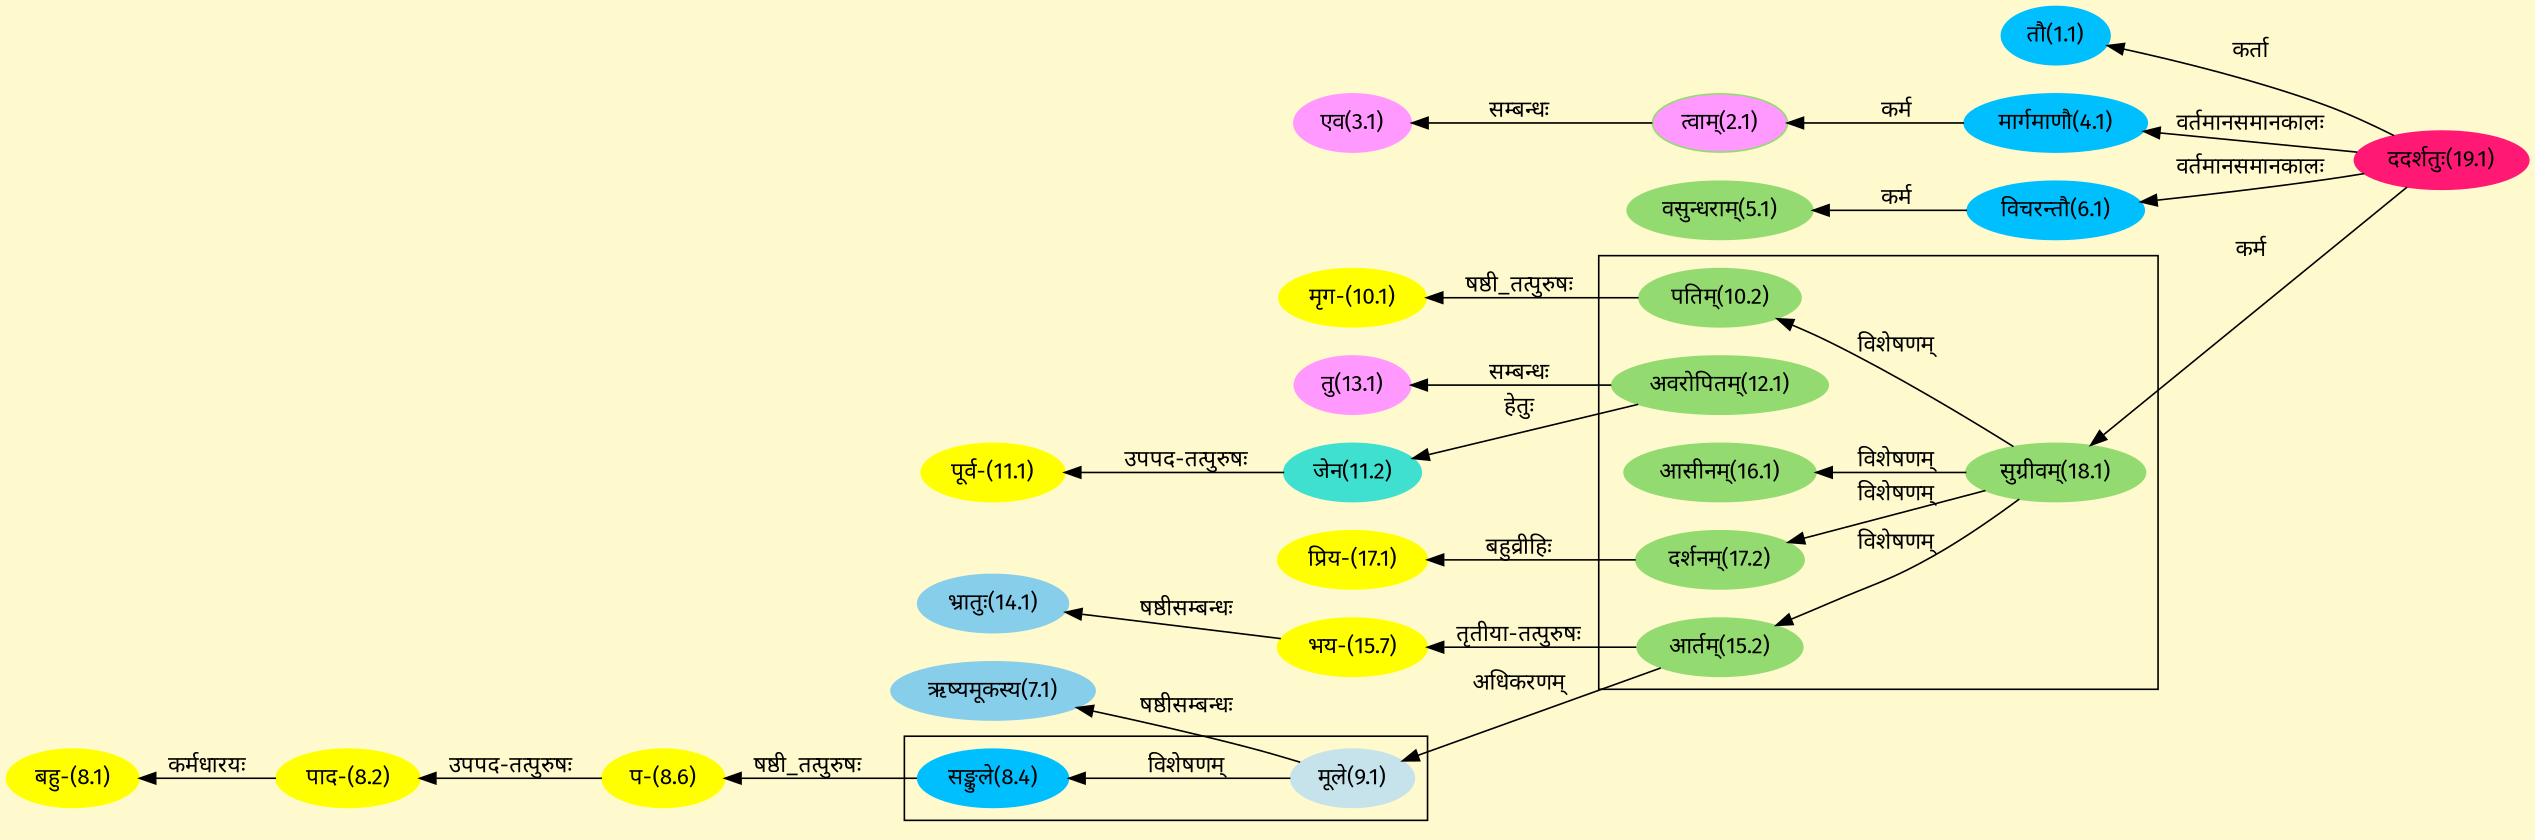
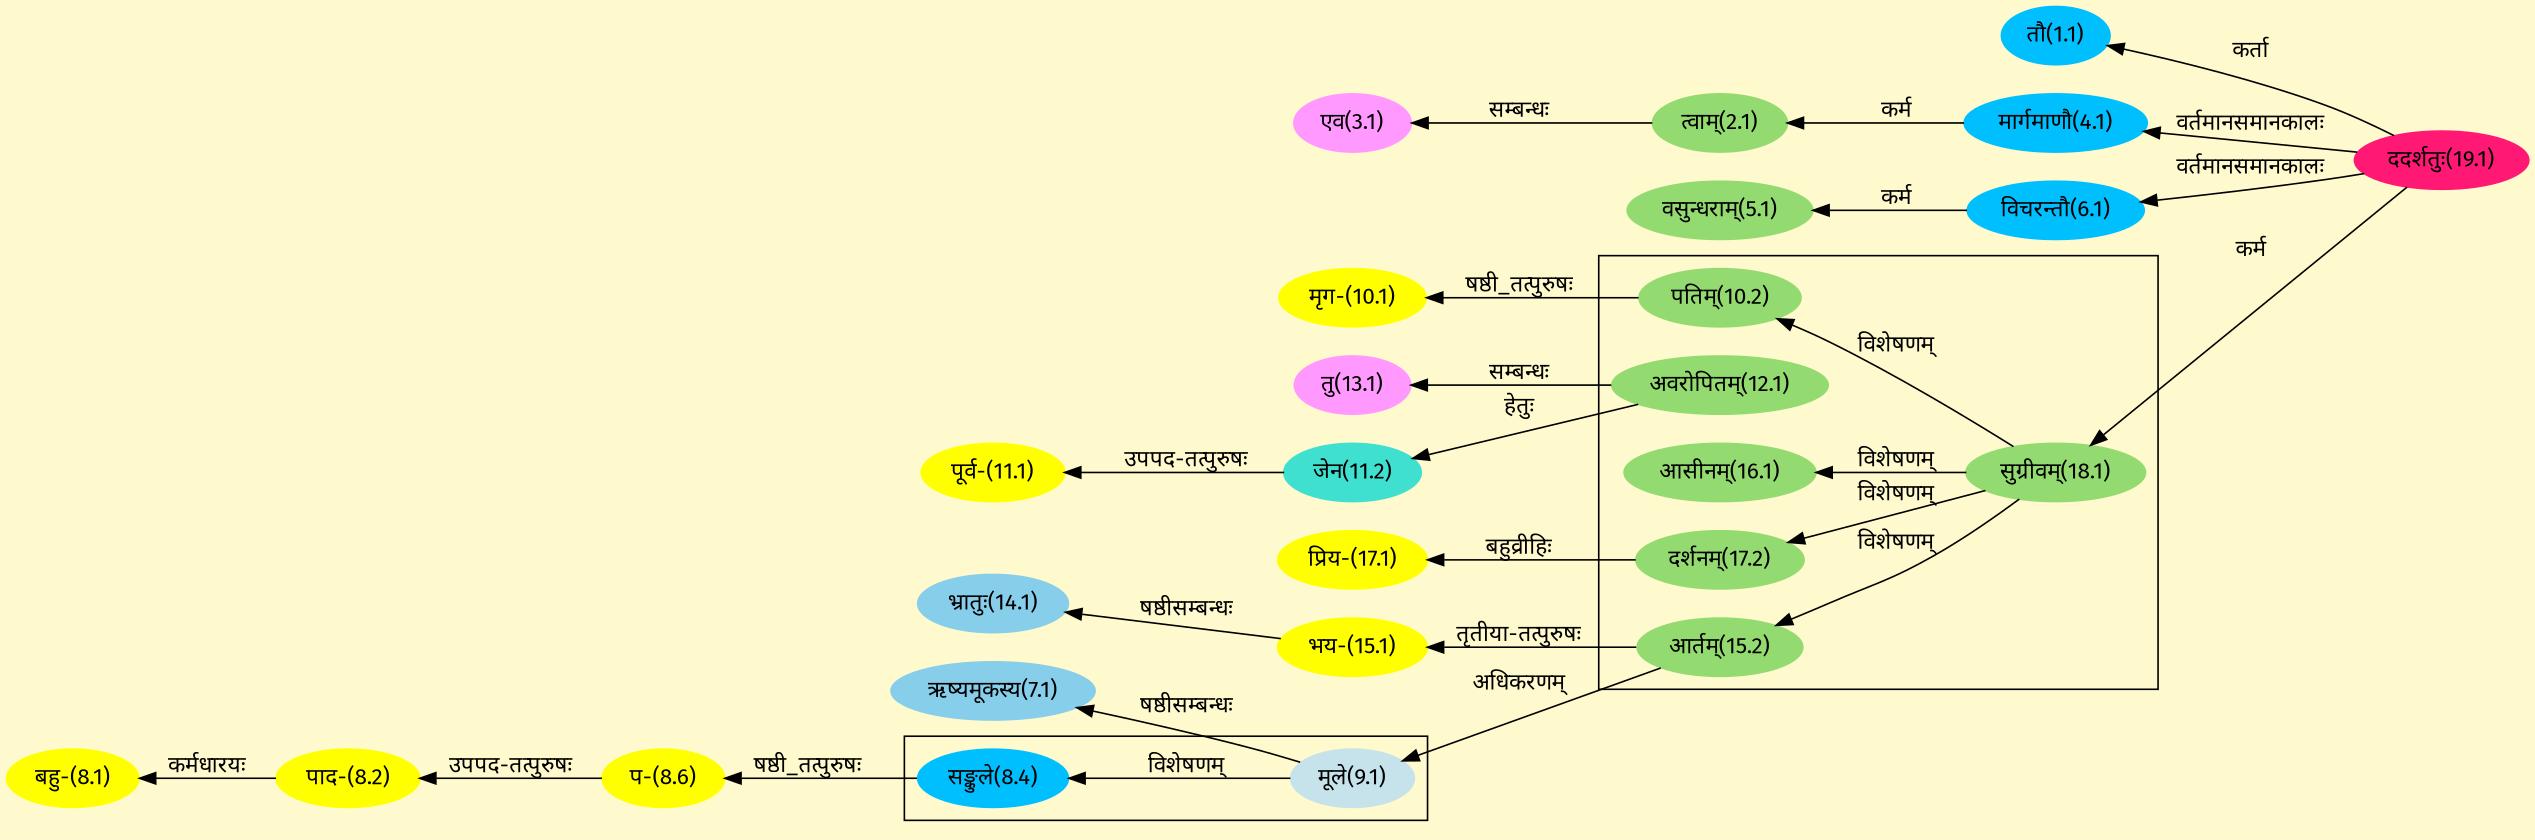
(1720, 123) -> (1720, 123)
(1353, 647) -> (1353, 647)
